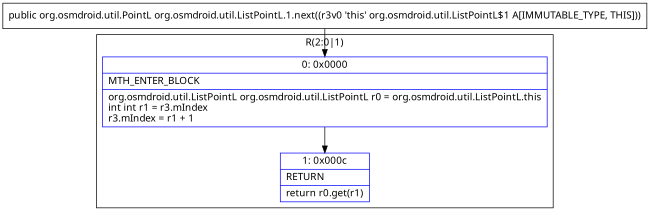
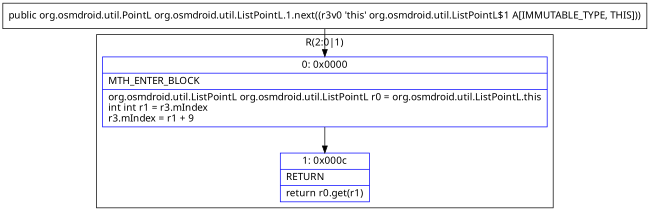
(151, 118) -> (151, 118)
